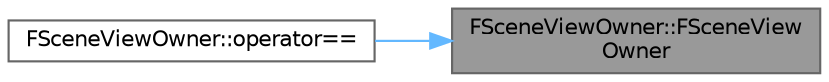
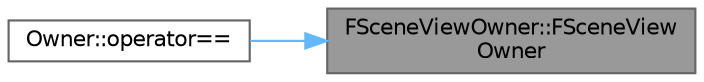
(192, 41) -> (129, 41)
